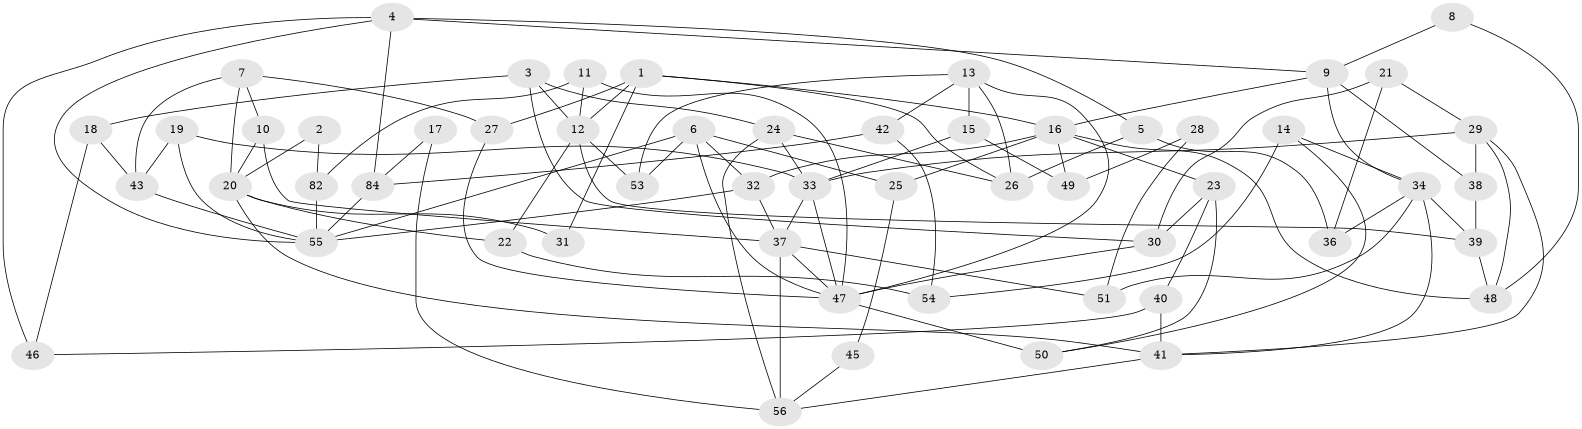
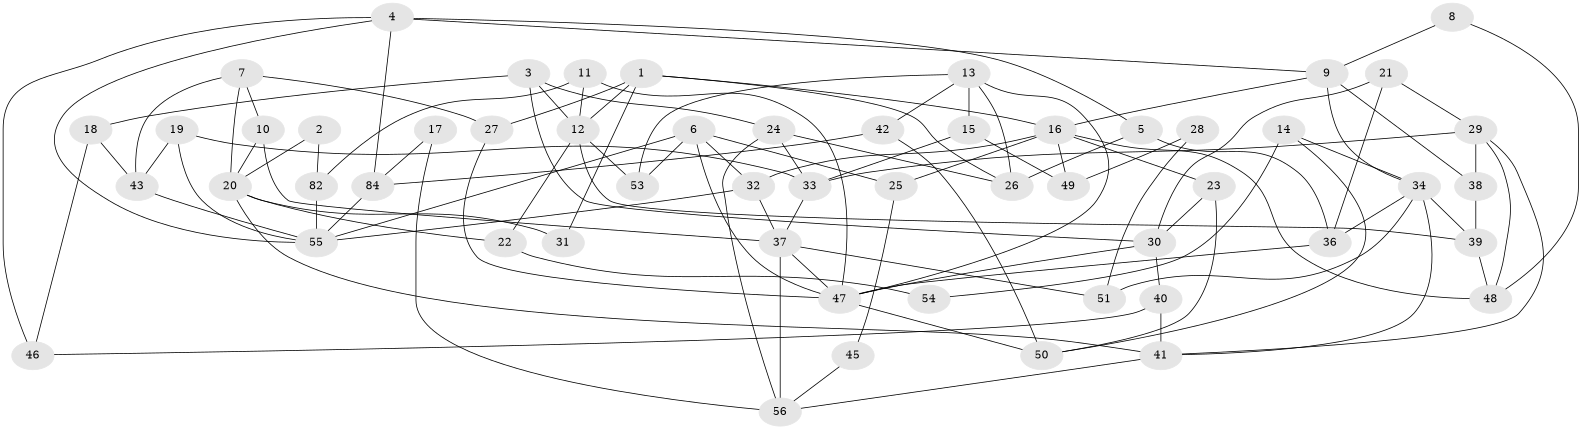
(934, 207) -> (988, 241)
(825, 243) -> (1084, 266)
(1189, 244) -> (1158, 271)
